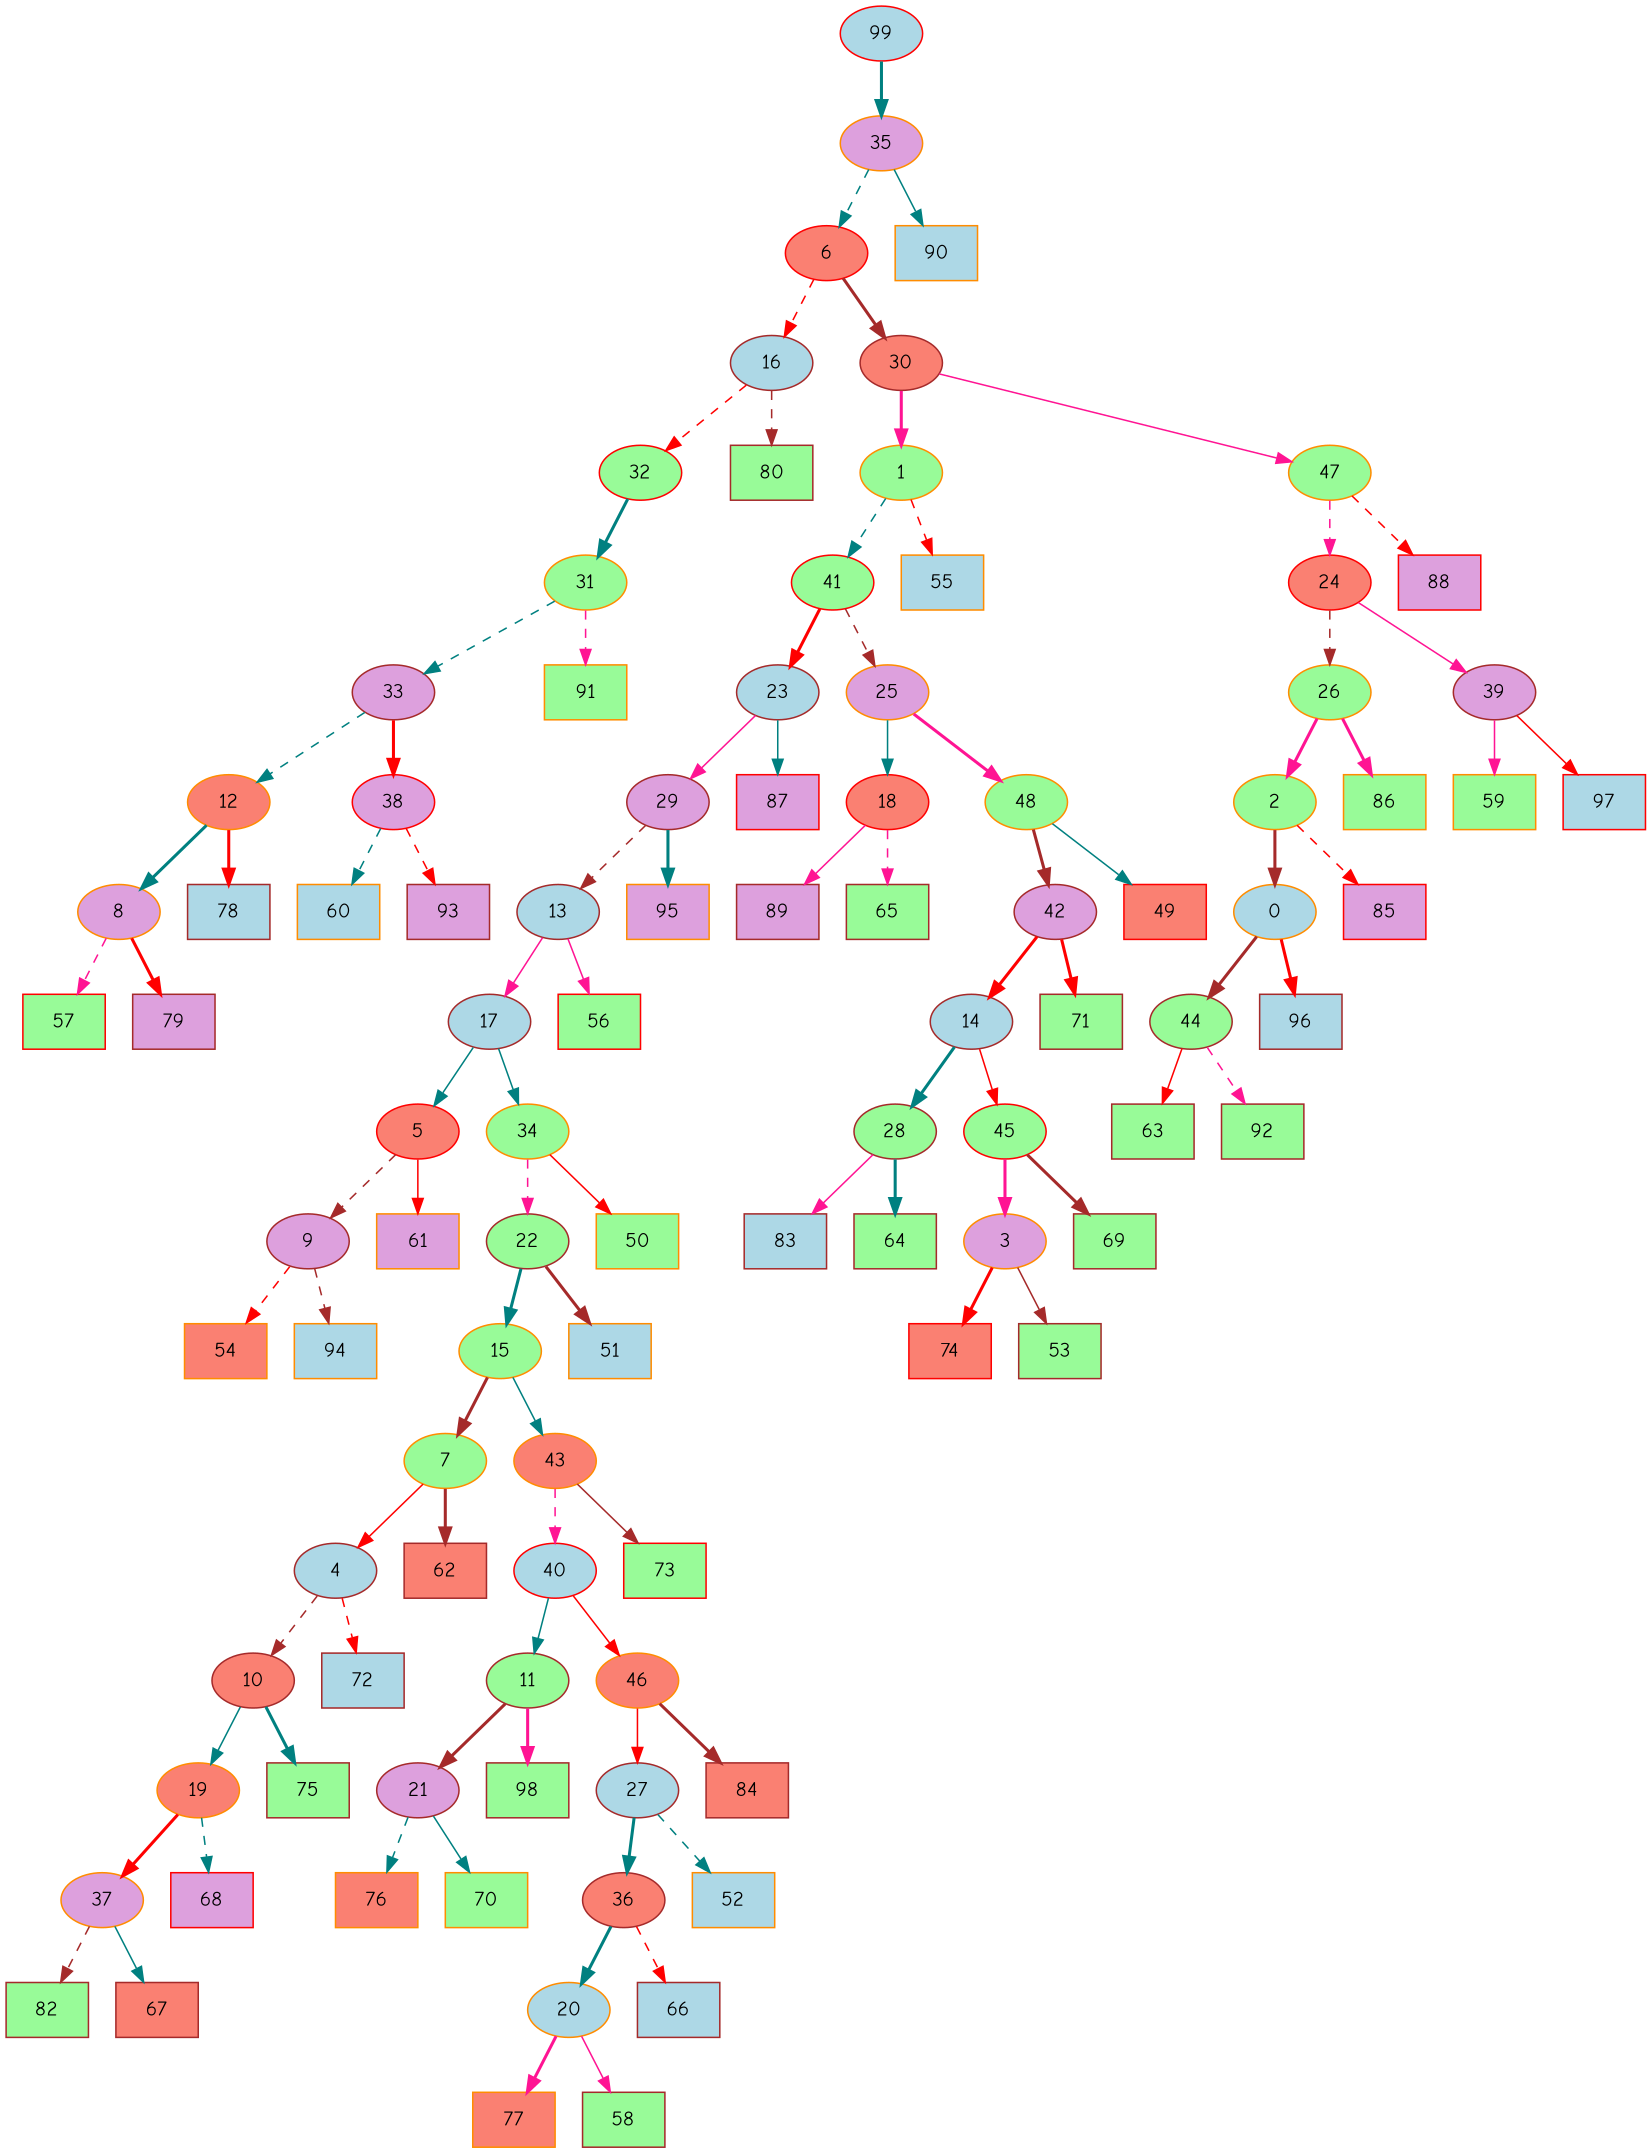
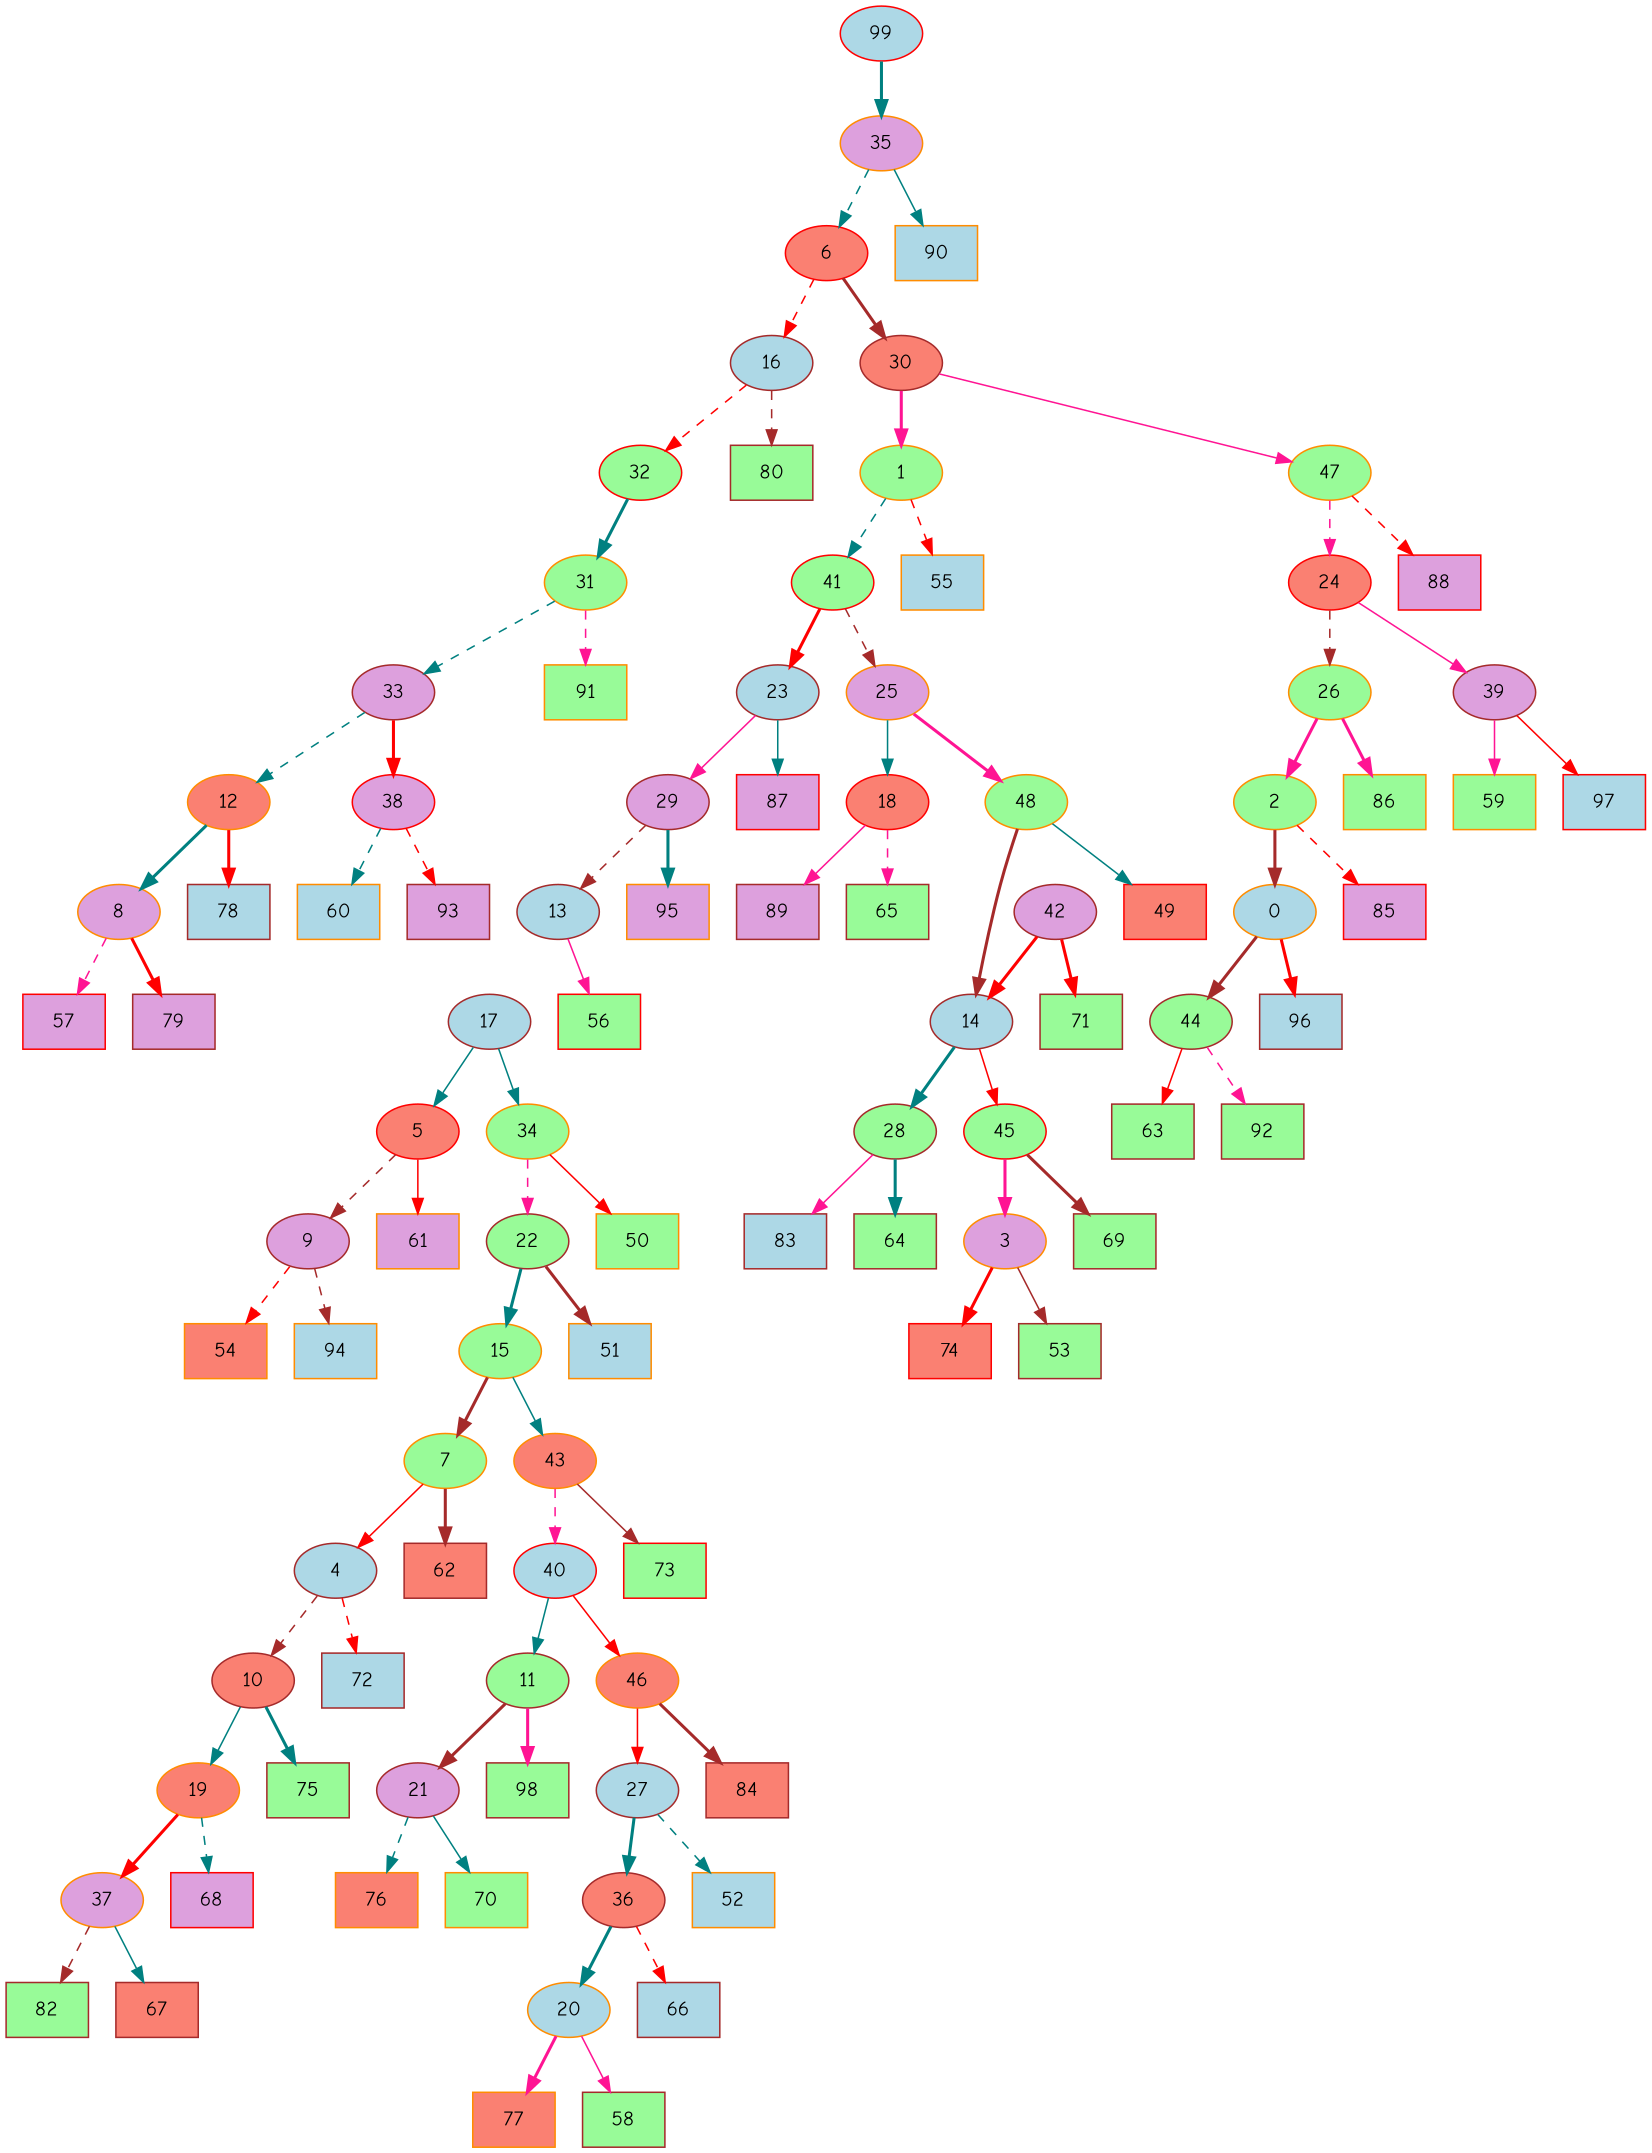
(1039, 850) -> (996, 903)
(528, 960) -> none
(64, 1022) -> (64, 1022)
